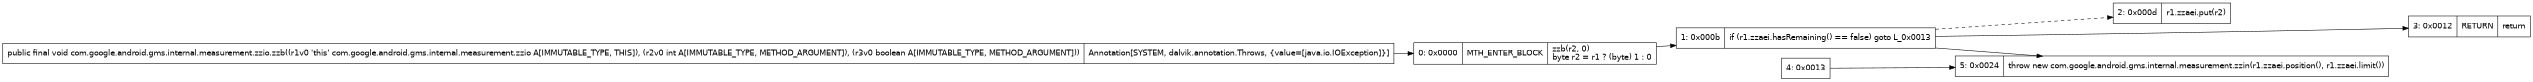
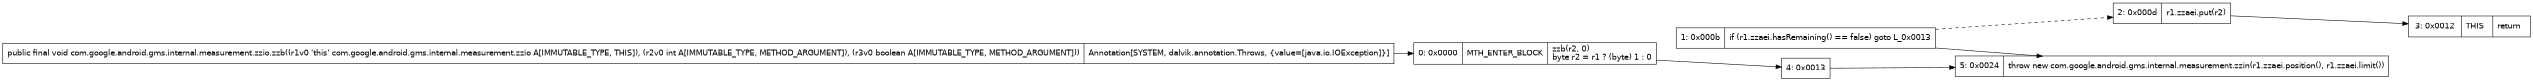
(2477, 26) -> (2475, 26)
(2169, 33) -> (2317, 20)
(1663, 46) -> (1716, 63)
